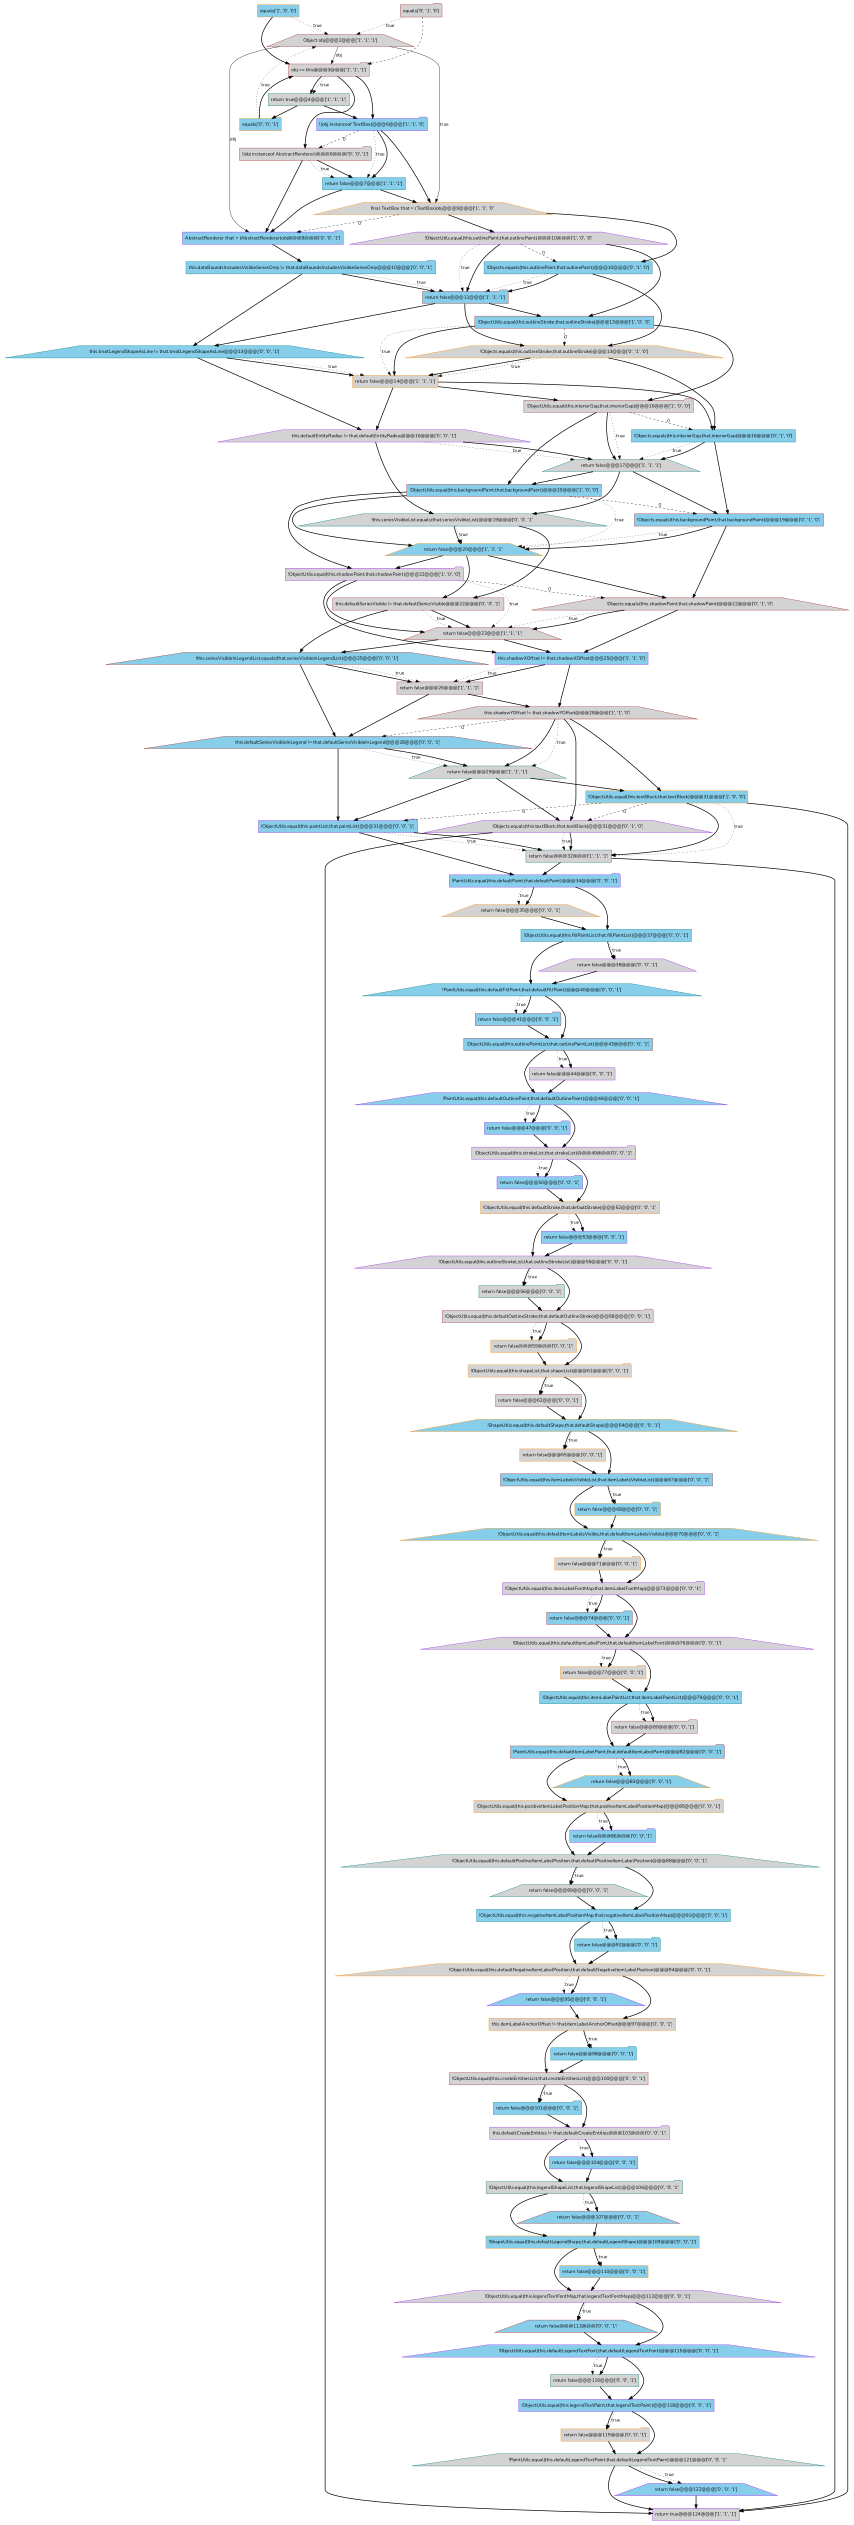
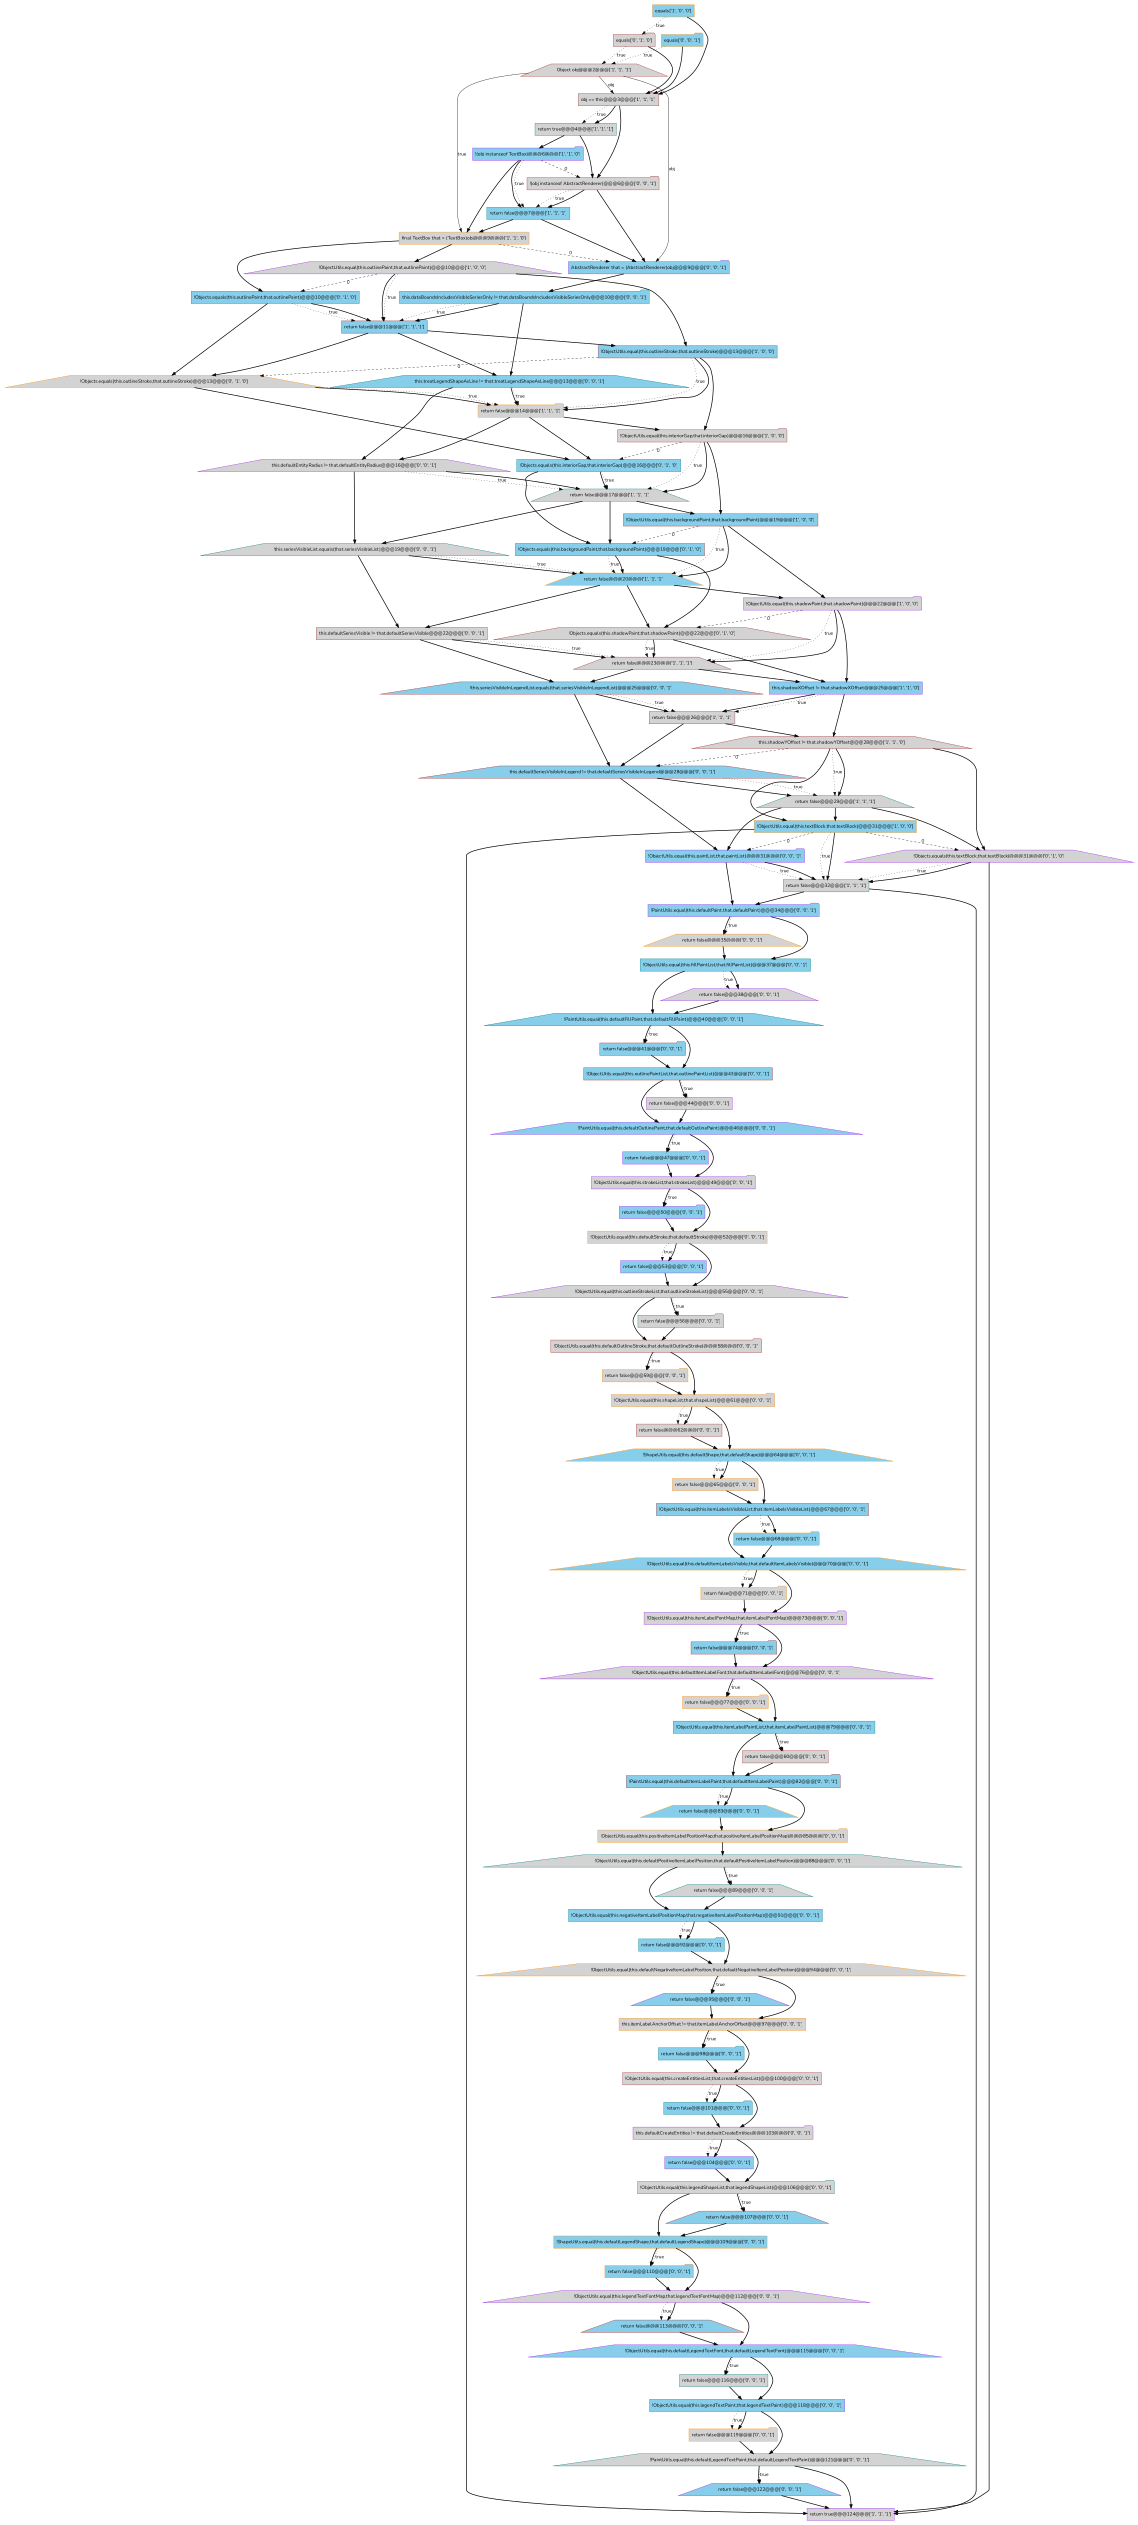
(308, 25) -> (655, 25)
(408, 53) -> (672, 69)
(370, 93) -> none
(286, 111) -> (588, 154)
(433, 209) -> (464, 238)
(655, 1727) -> (785, 1757)
(613, 1836) -> none
(604, 2272) -> (649, 2272)
